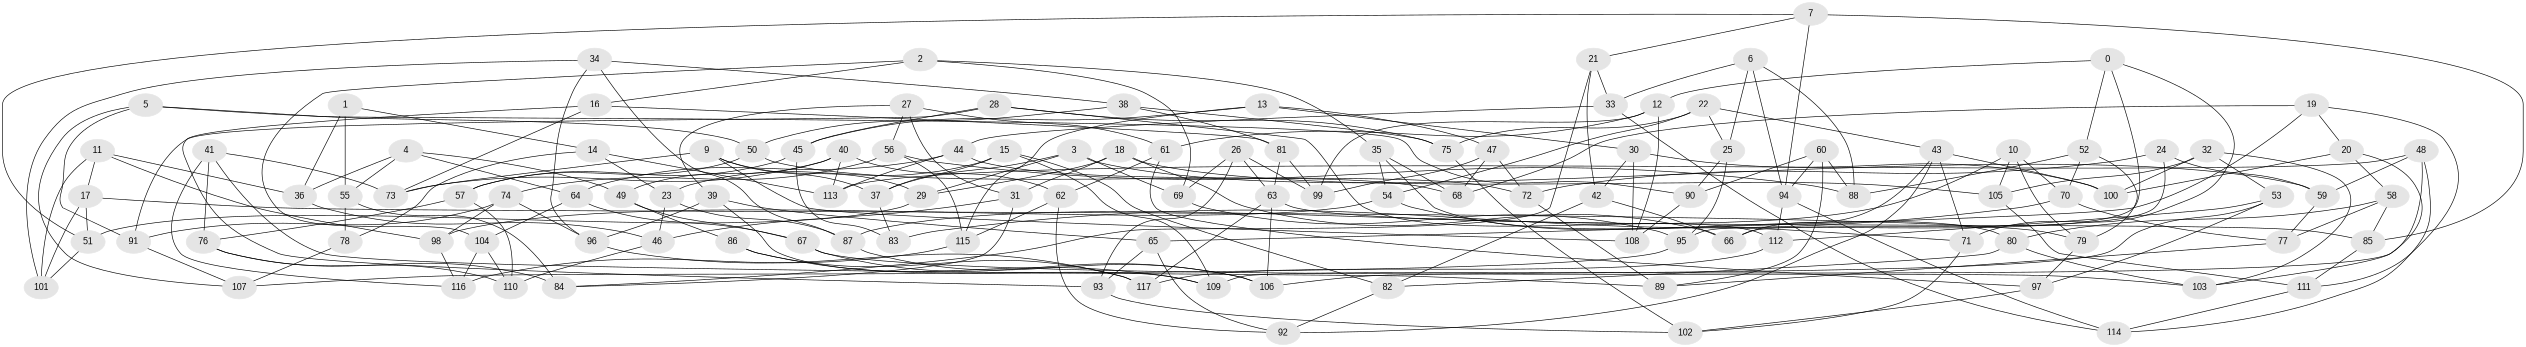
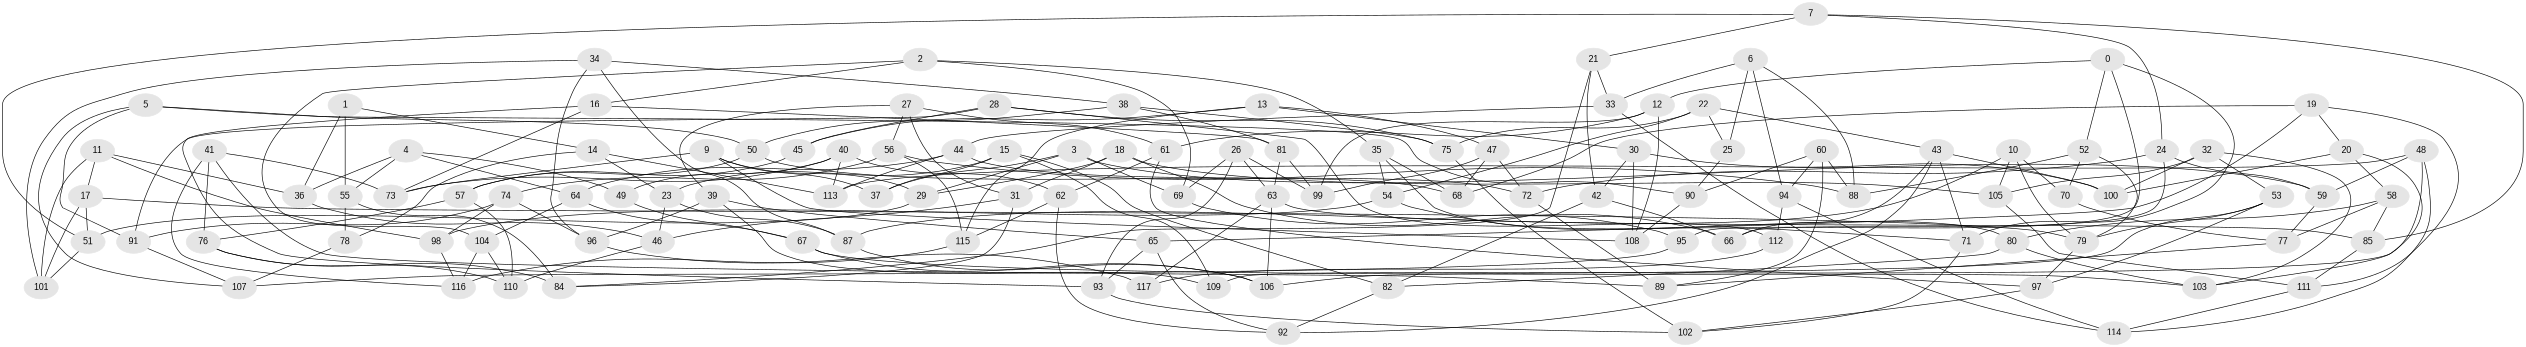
(1797, 105) -> (2030, 29)
(1716, 201) -> none
(1910, 232) -> (2181, 221)
(733, 242) -> none
(894, 242) -> none
